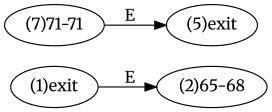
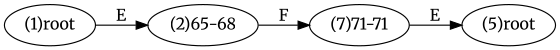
(212, 25) -> (509, 25)
none -> (278, 25)
(54, 87) -> (50, 25)
